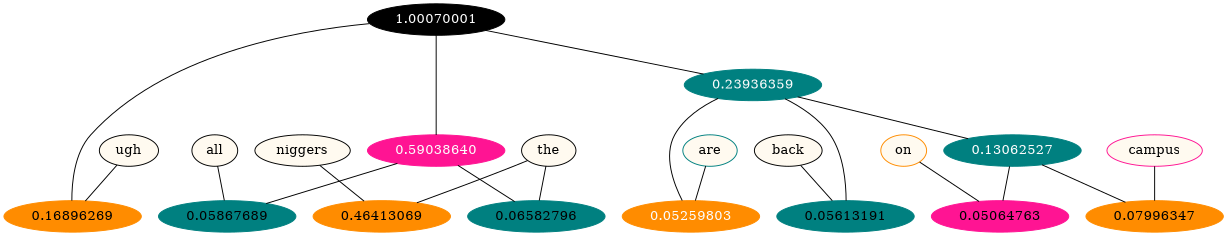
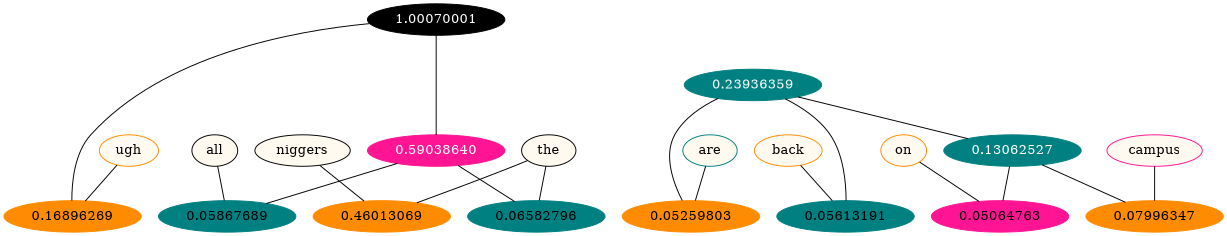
(595, 52) -> none
(129, 151) -> (129, 151)
(788, 151) -> (788, 151)
(382, 216) -> (382, 216)
(691, 216) -> (691, 216)
